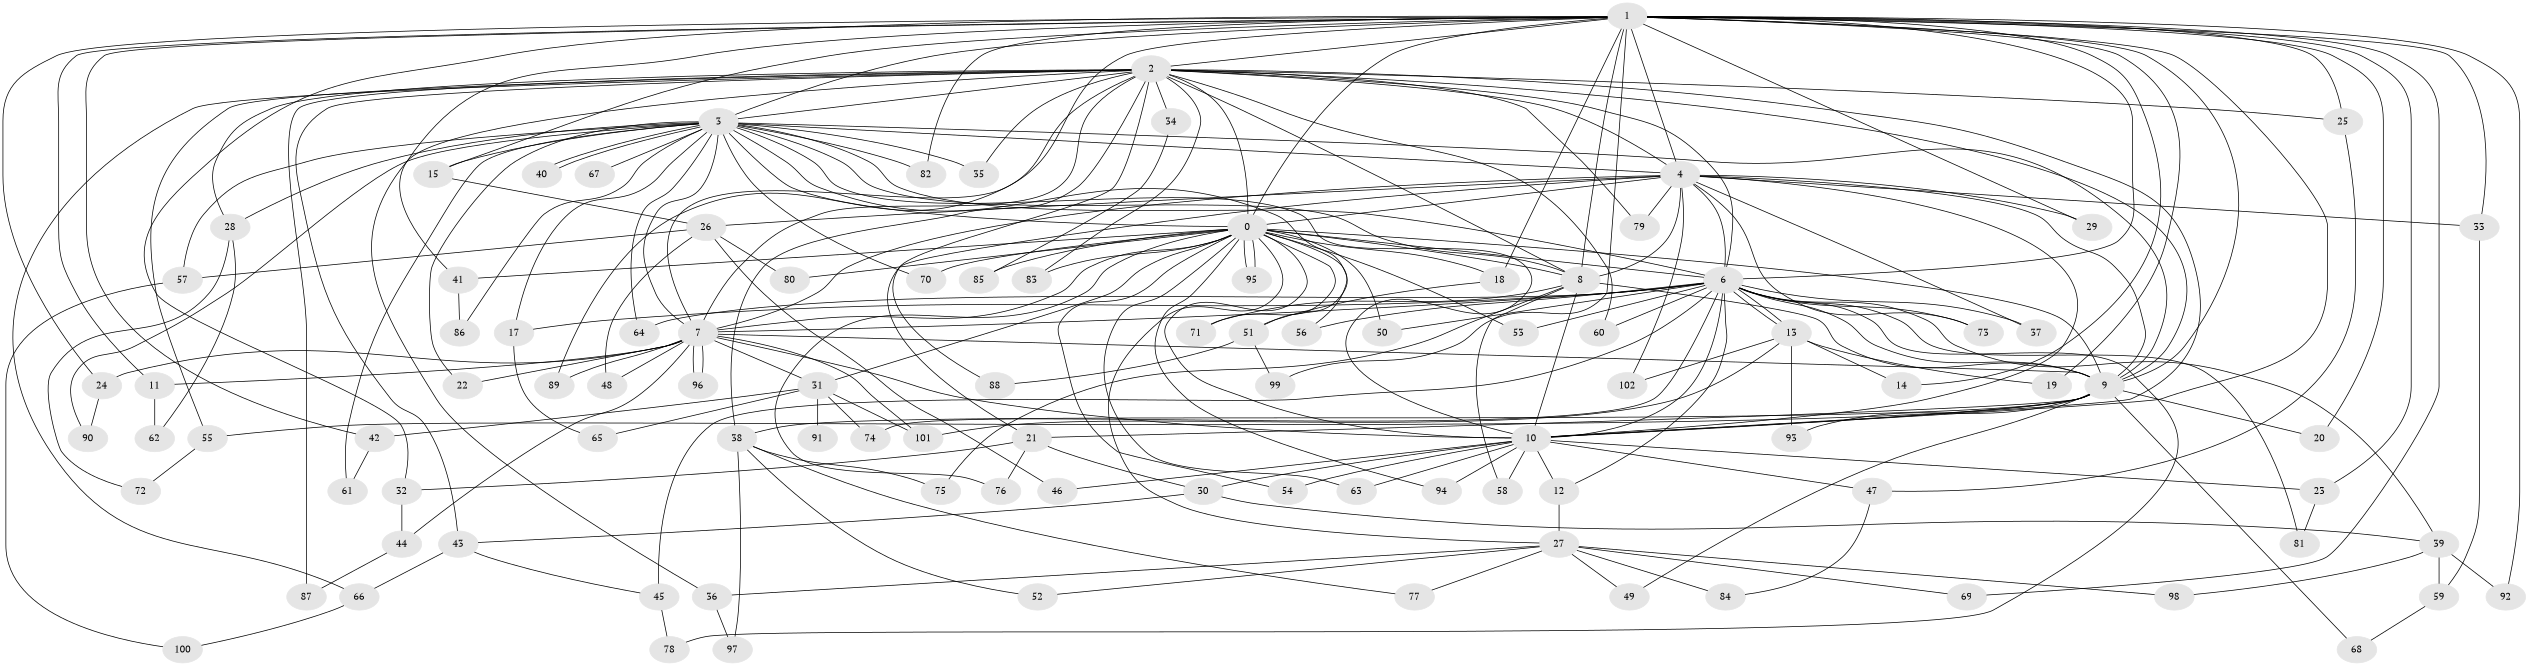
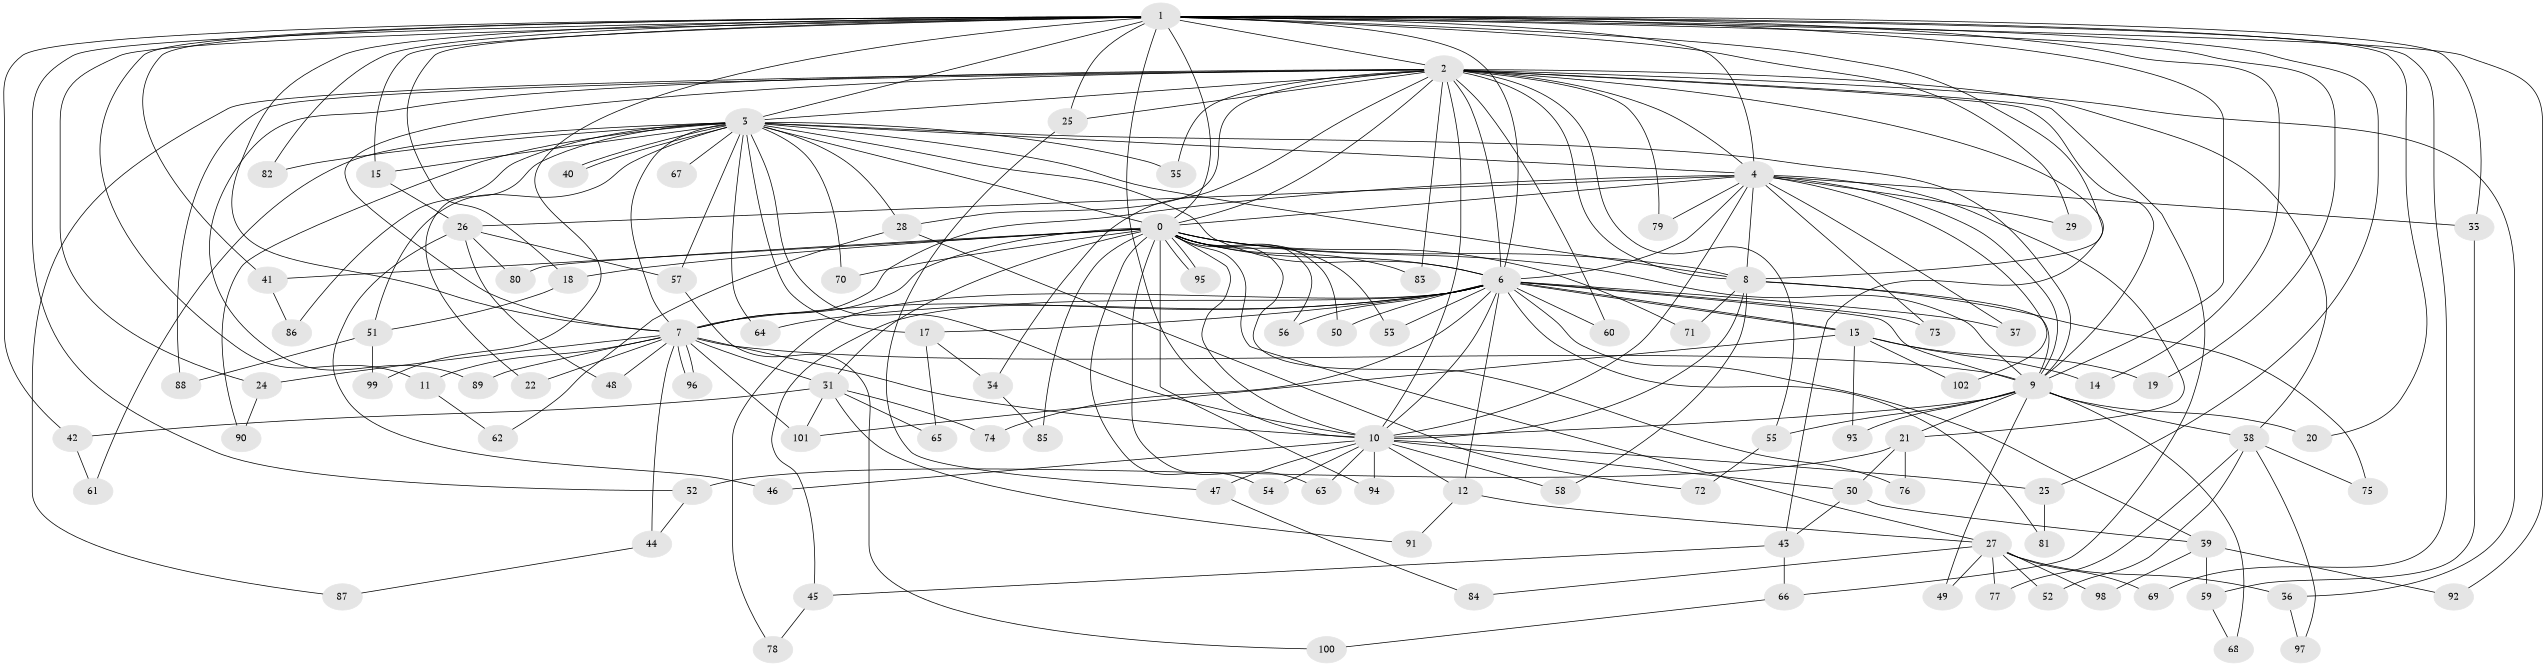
none -> (963, 363)
none -> (1437, 518)
